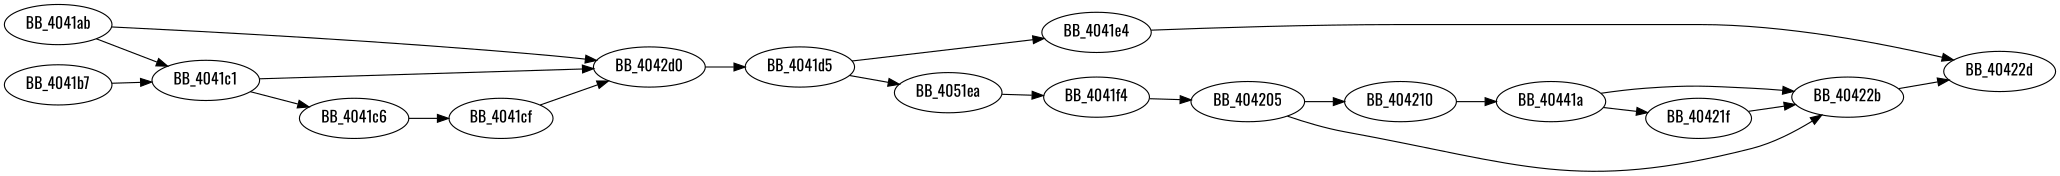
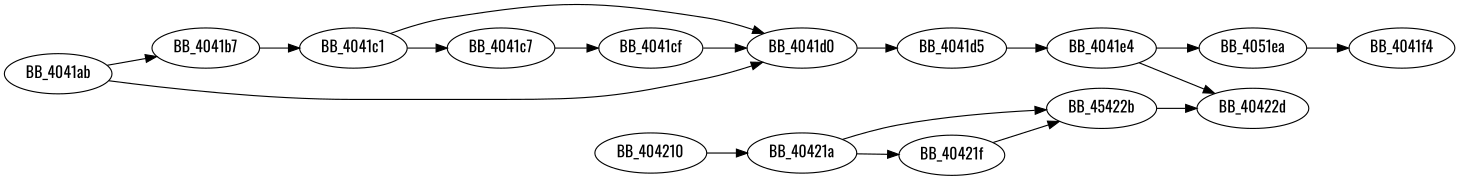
(127, 50) -> (126, 62)
(649, 67) -> (802, 48)
(869, 79) -> (1172, 48)
(1848, 97) -> (1102, 108)
(1248, 102) -> none
(1551, 102) -> (802, 153)
(354, 118) -> (501, 48)
